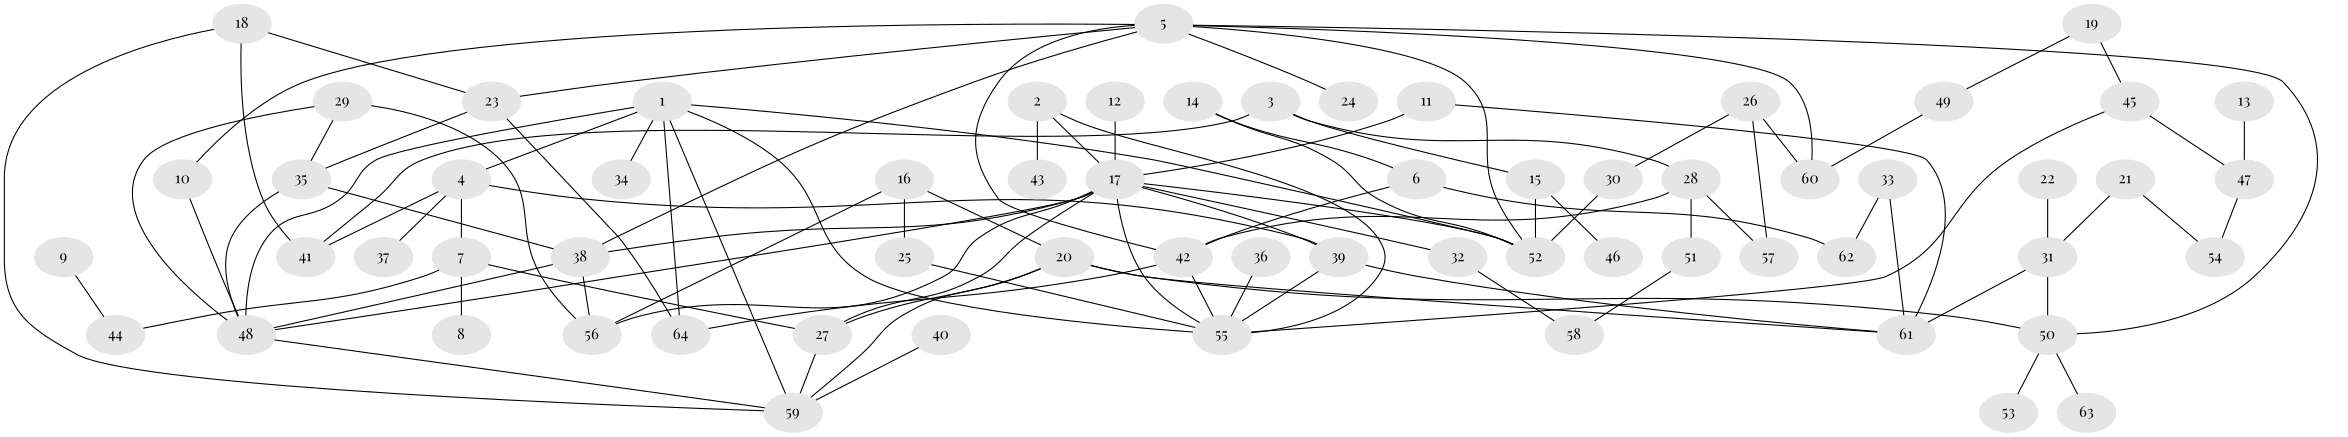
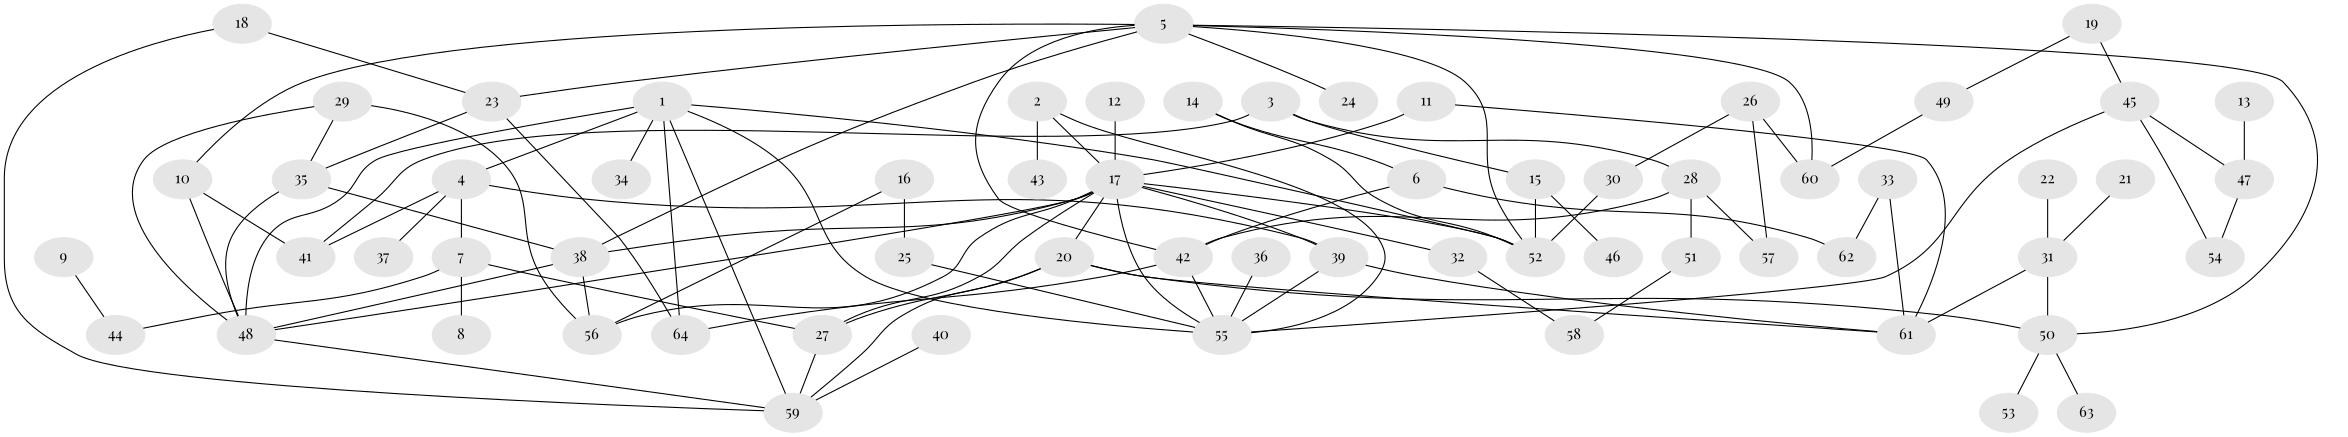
(248, 147) -> (238, 214)
(973, 213) -> (1090, 218)
(2170, 218) -> (2175, 179)
